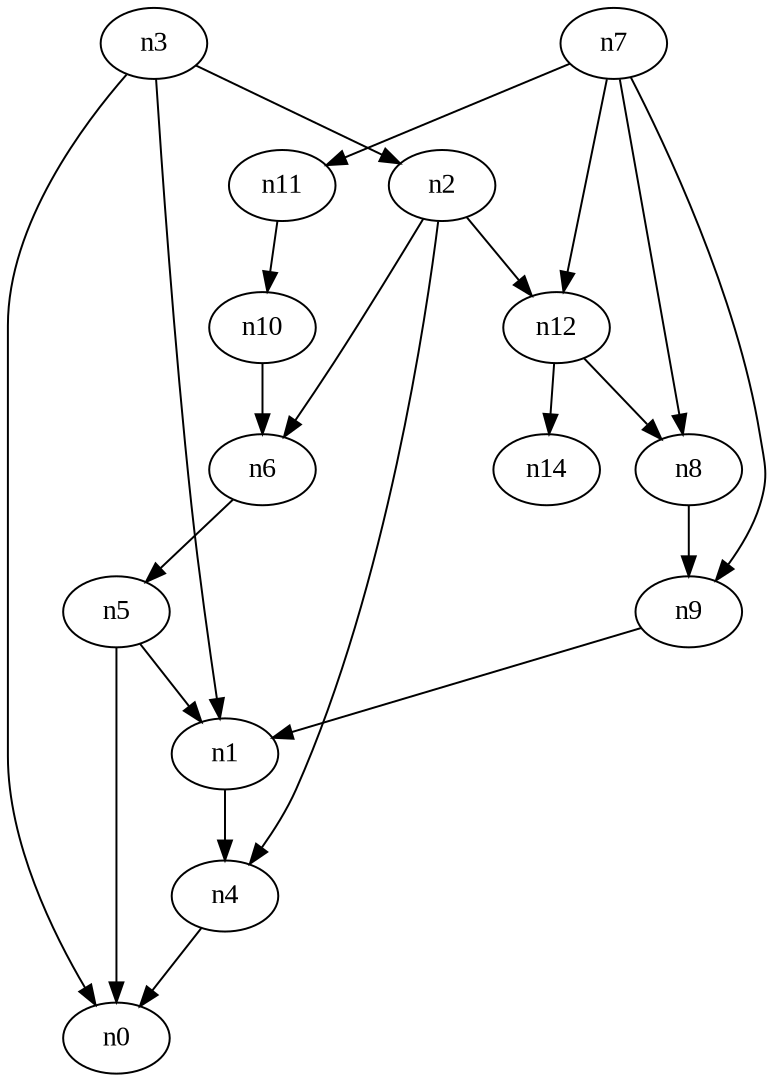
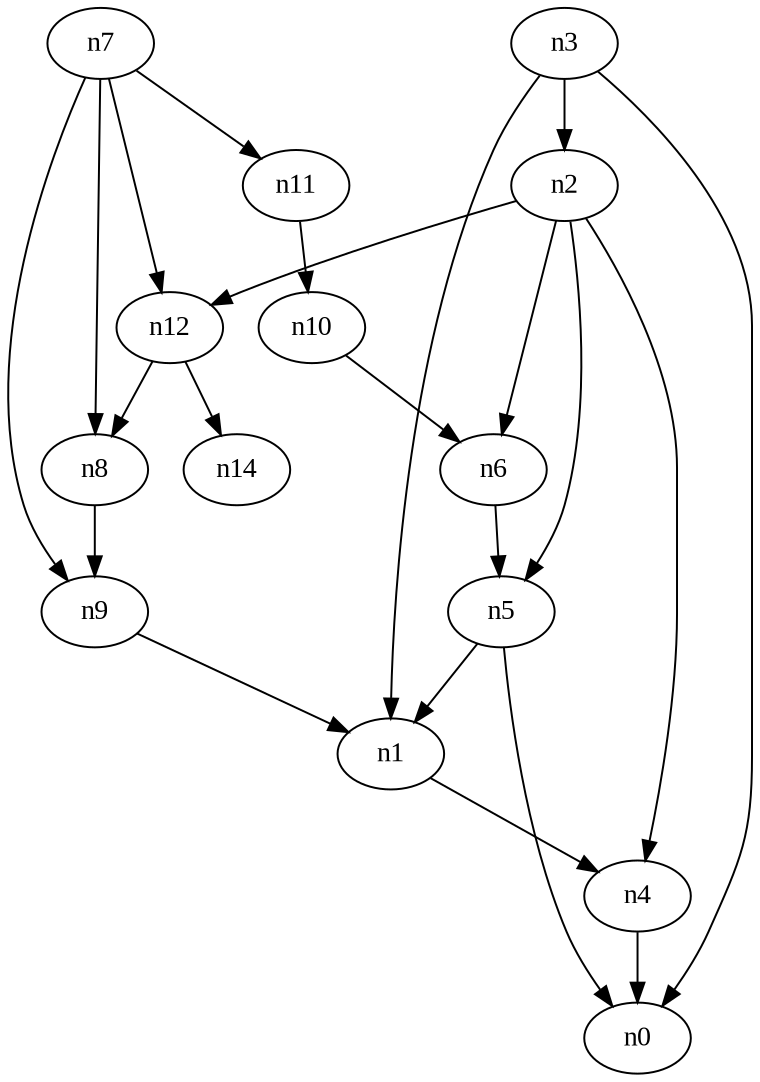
none -> (580, 396)
